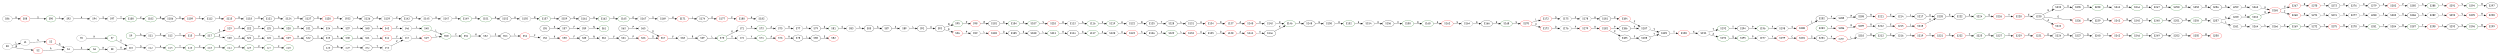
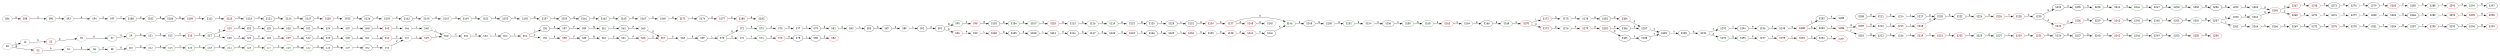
(1850, 17) -> none
(2057, 19) -> (2067, 24)
(1279, 24) -> (1259, 17)
none -> (613, 28)
none -> (1811, 28)
none -> (534, 33)
(1684, 33) -> (1684, 33)
(1851, 39) -> (1850, 32)
(121, 43) -> (121, 37)
(59, 45) -> (65, 40)
none -> (308, 48)
